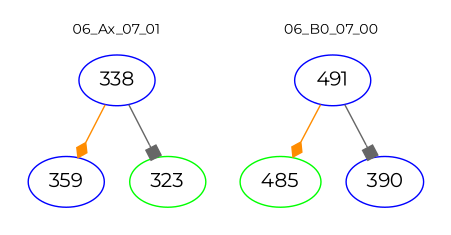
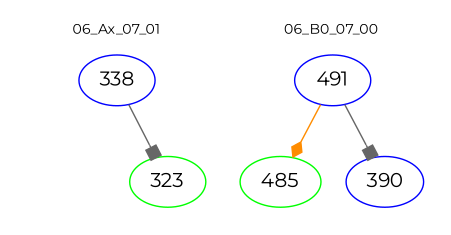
(66, 182) -> none
